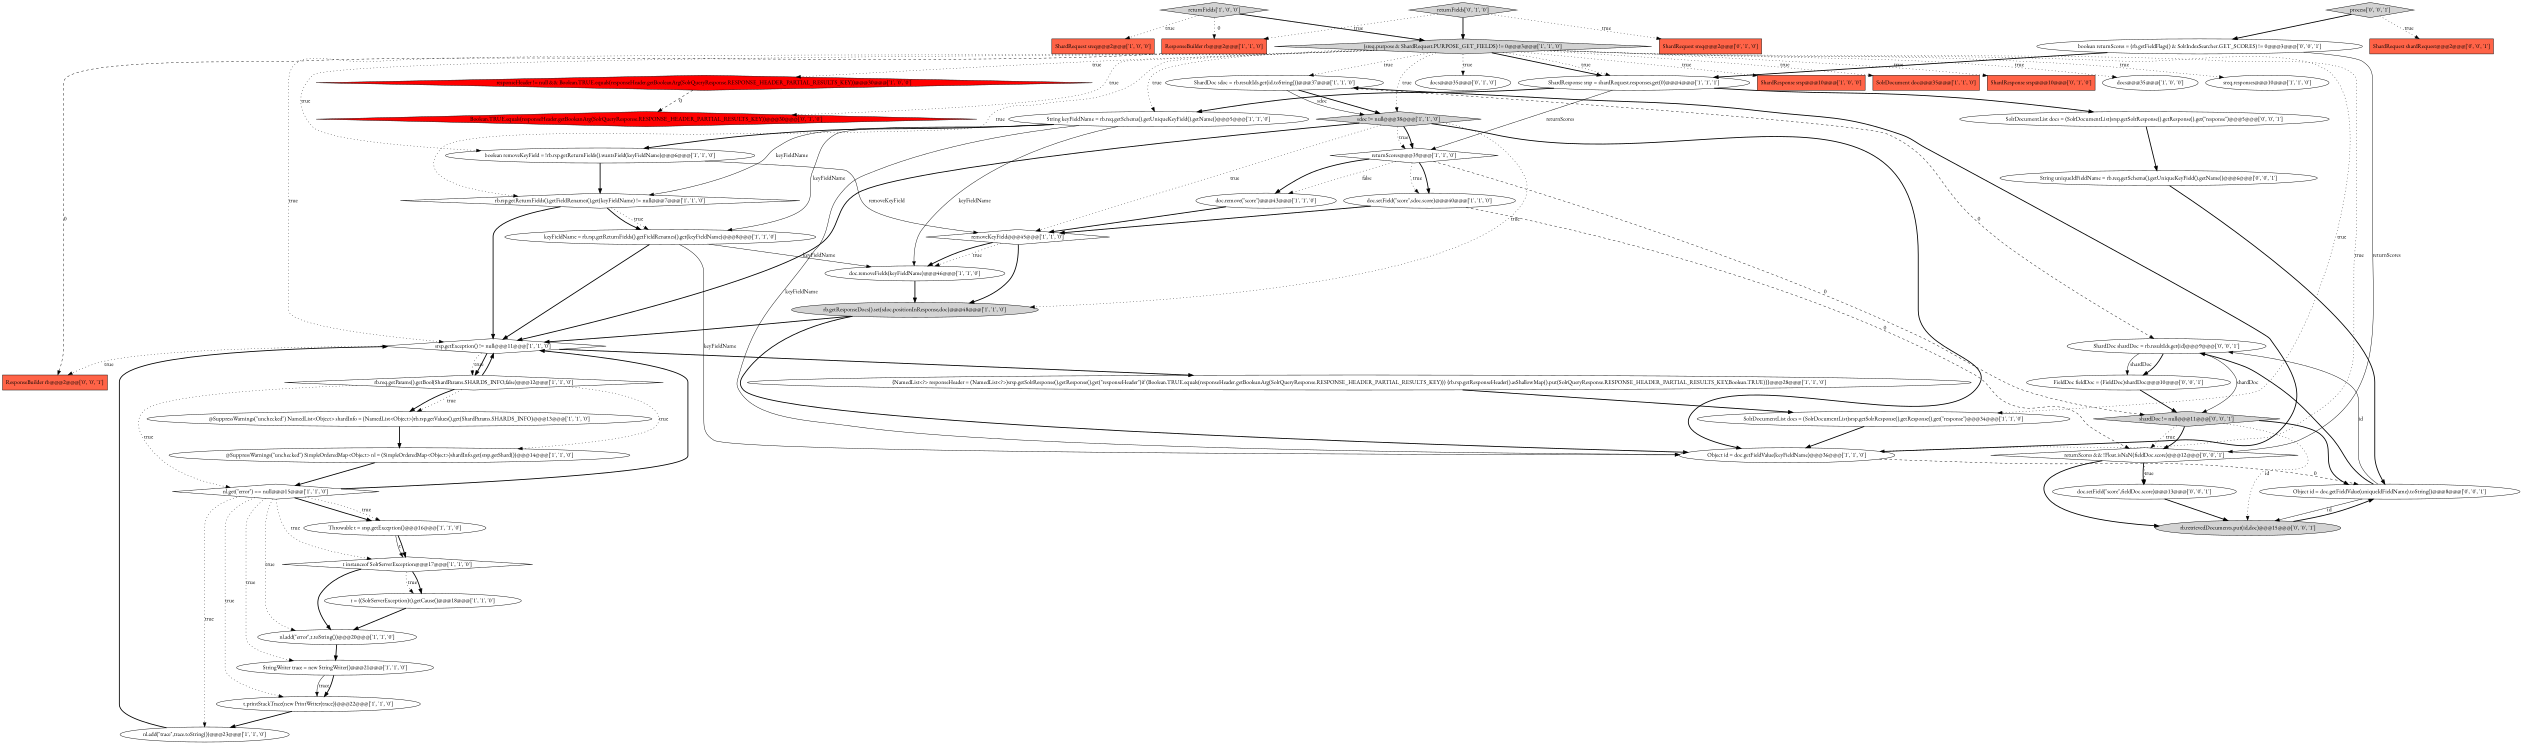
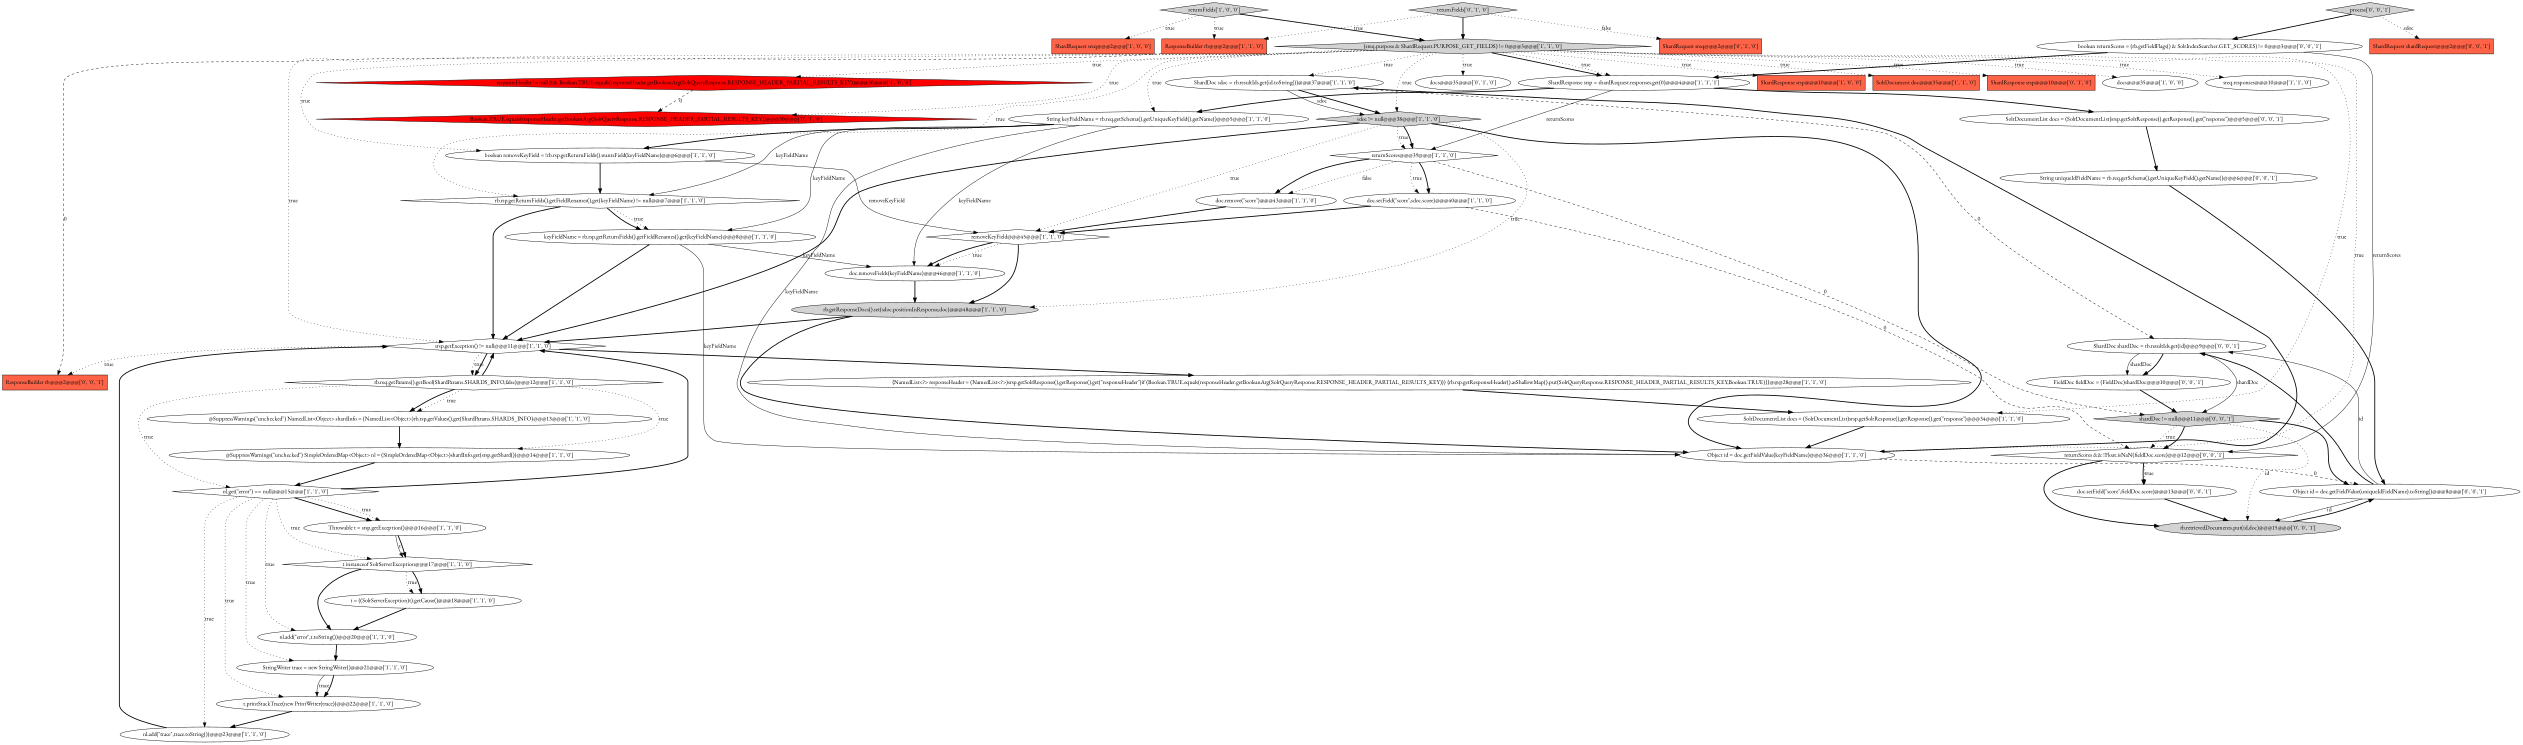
(1219, 28) -> (1219, 28)
(1606, 28) -> (1606, 28)
(2409, 28) -> (2409, 28)
